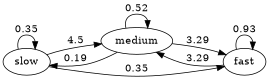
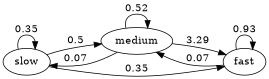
(76, 41) -> (76, 41)
(76, 58) -> (76, 58)
(198, 58) -> (198, 58)
